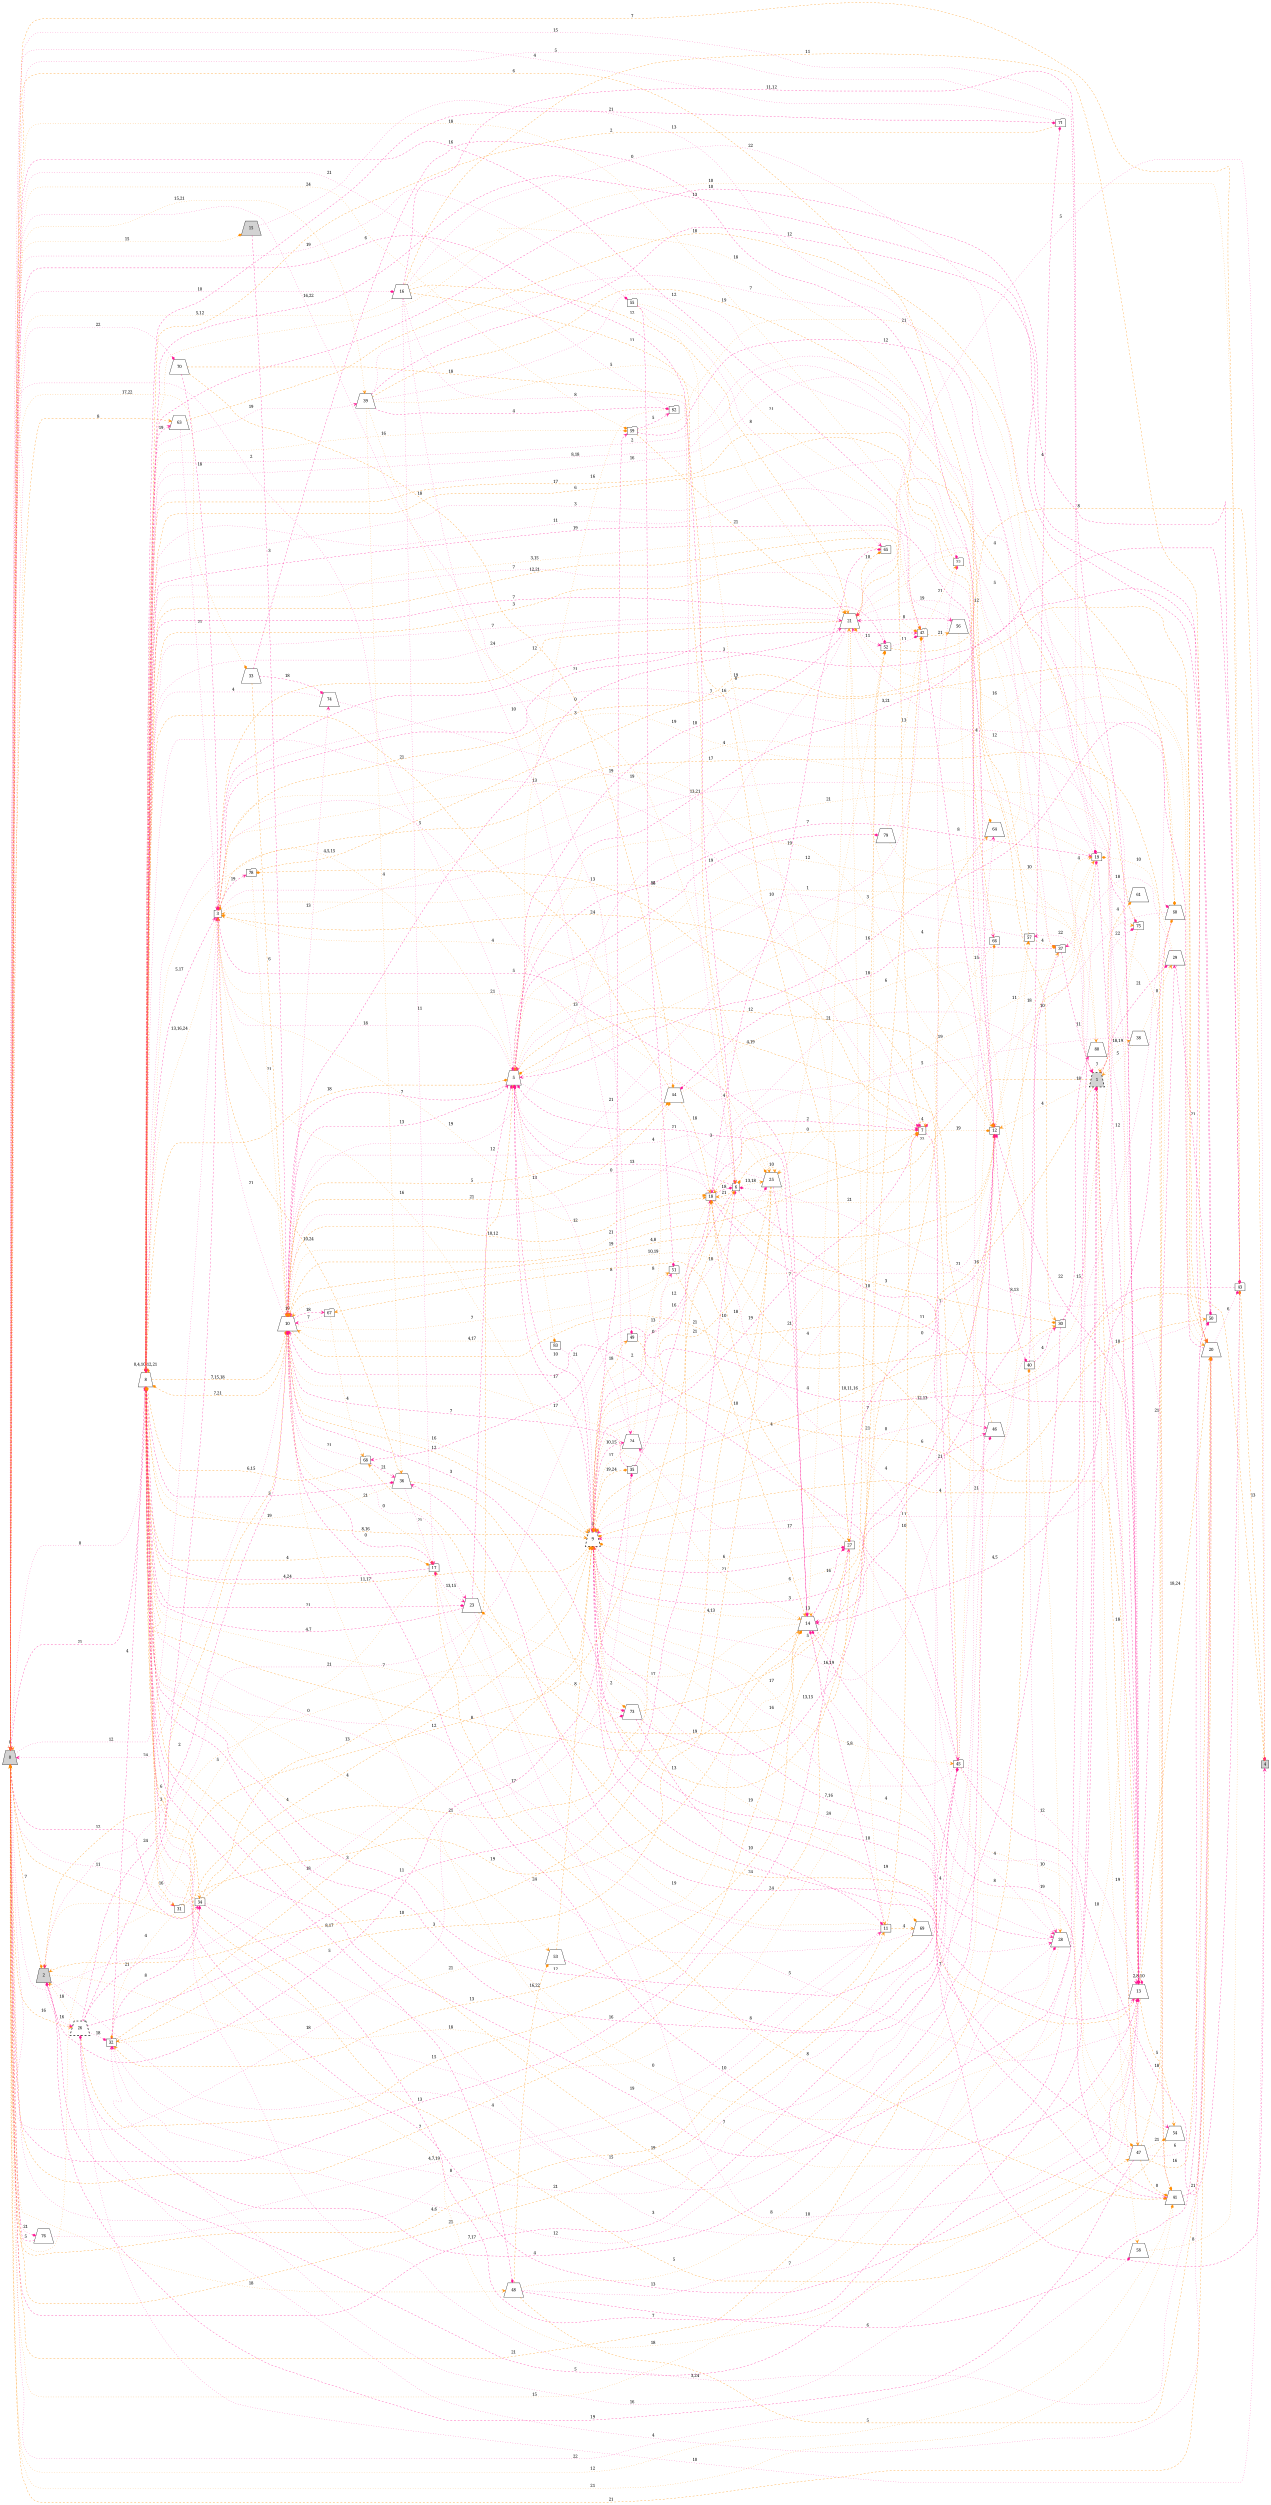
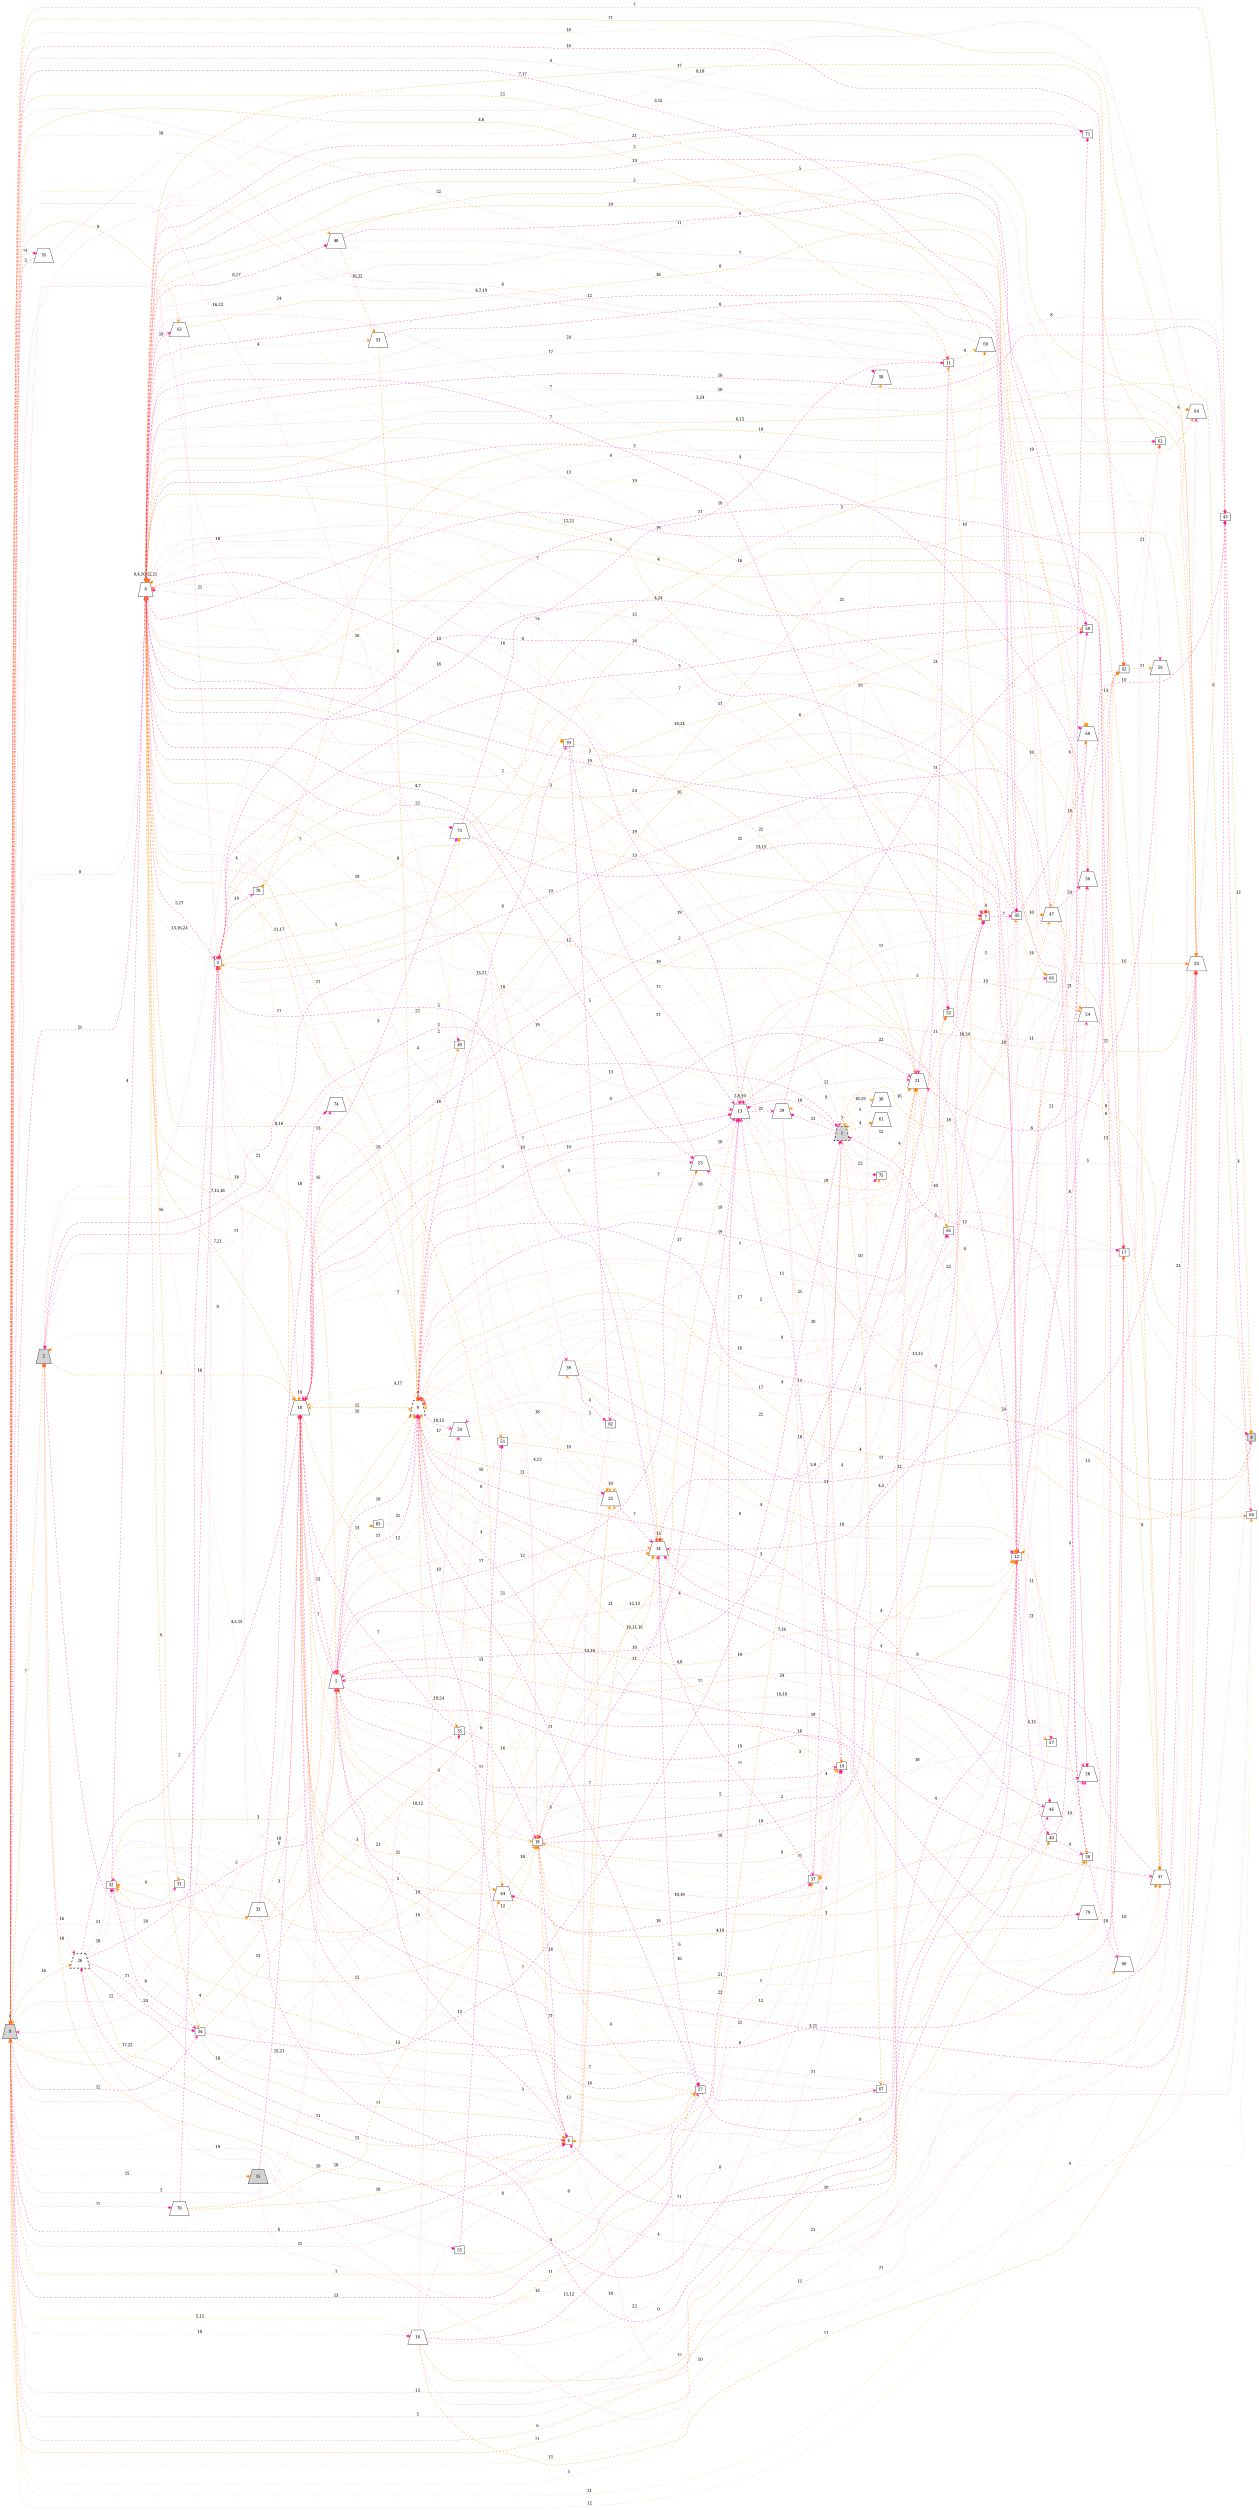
(958, 562) -> (1160, 441)
(381, 1470) -> (1036, 1217)
(1237, 1802) -> (1134, 319)
